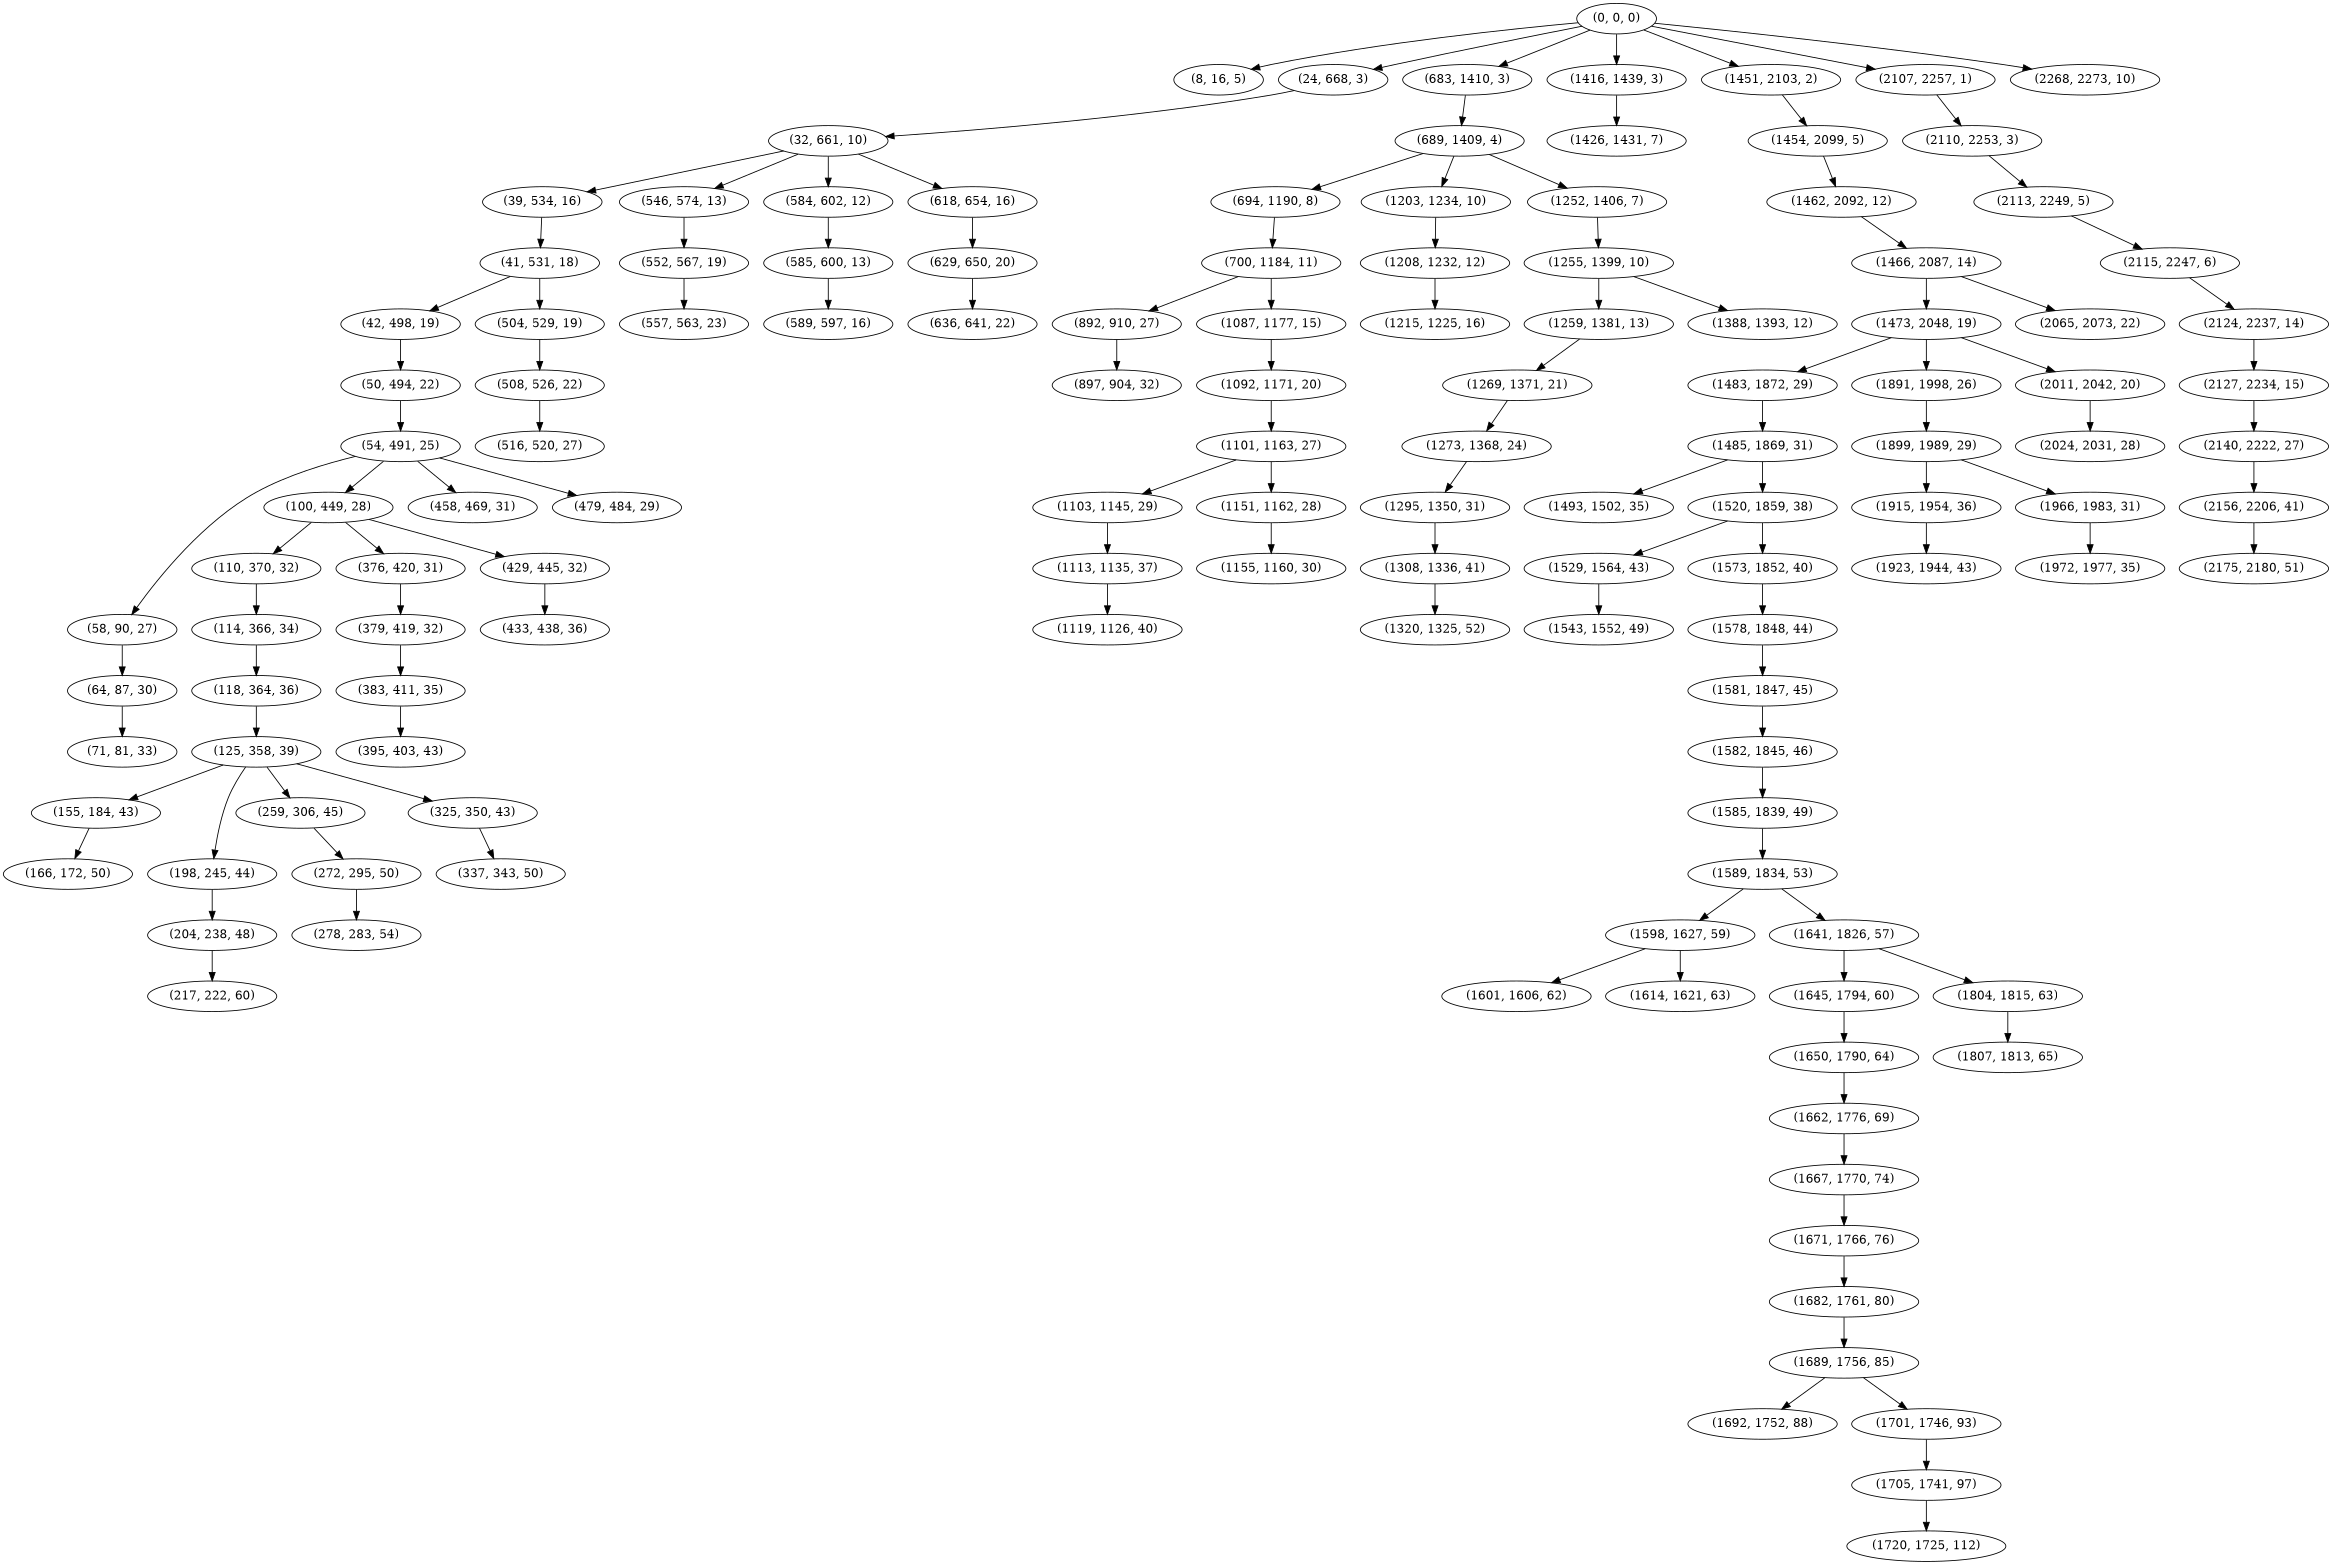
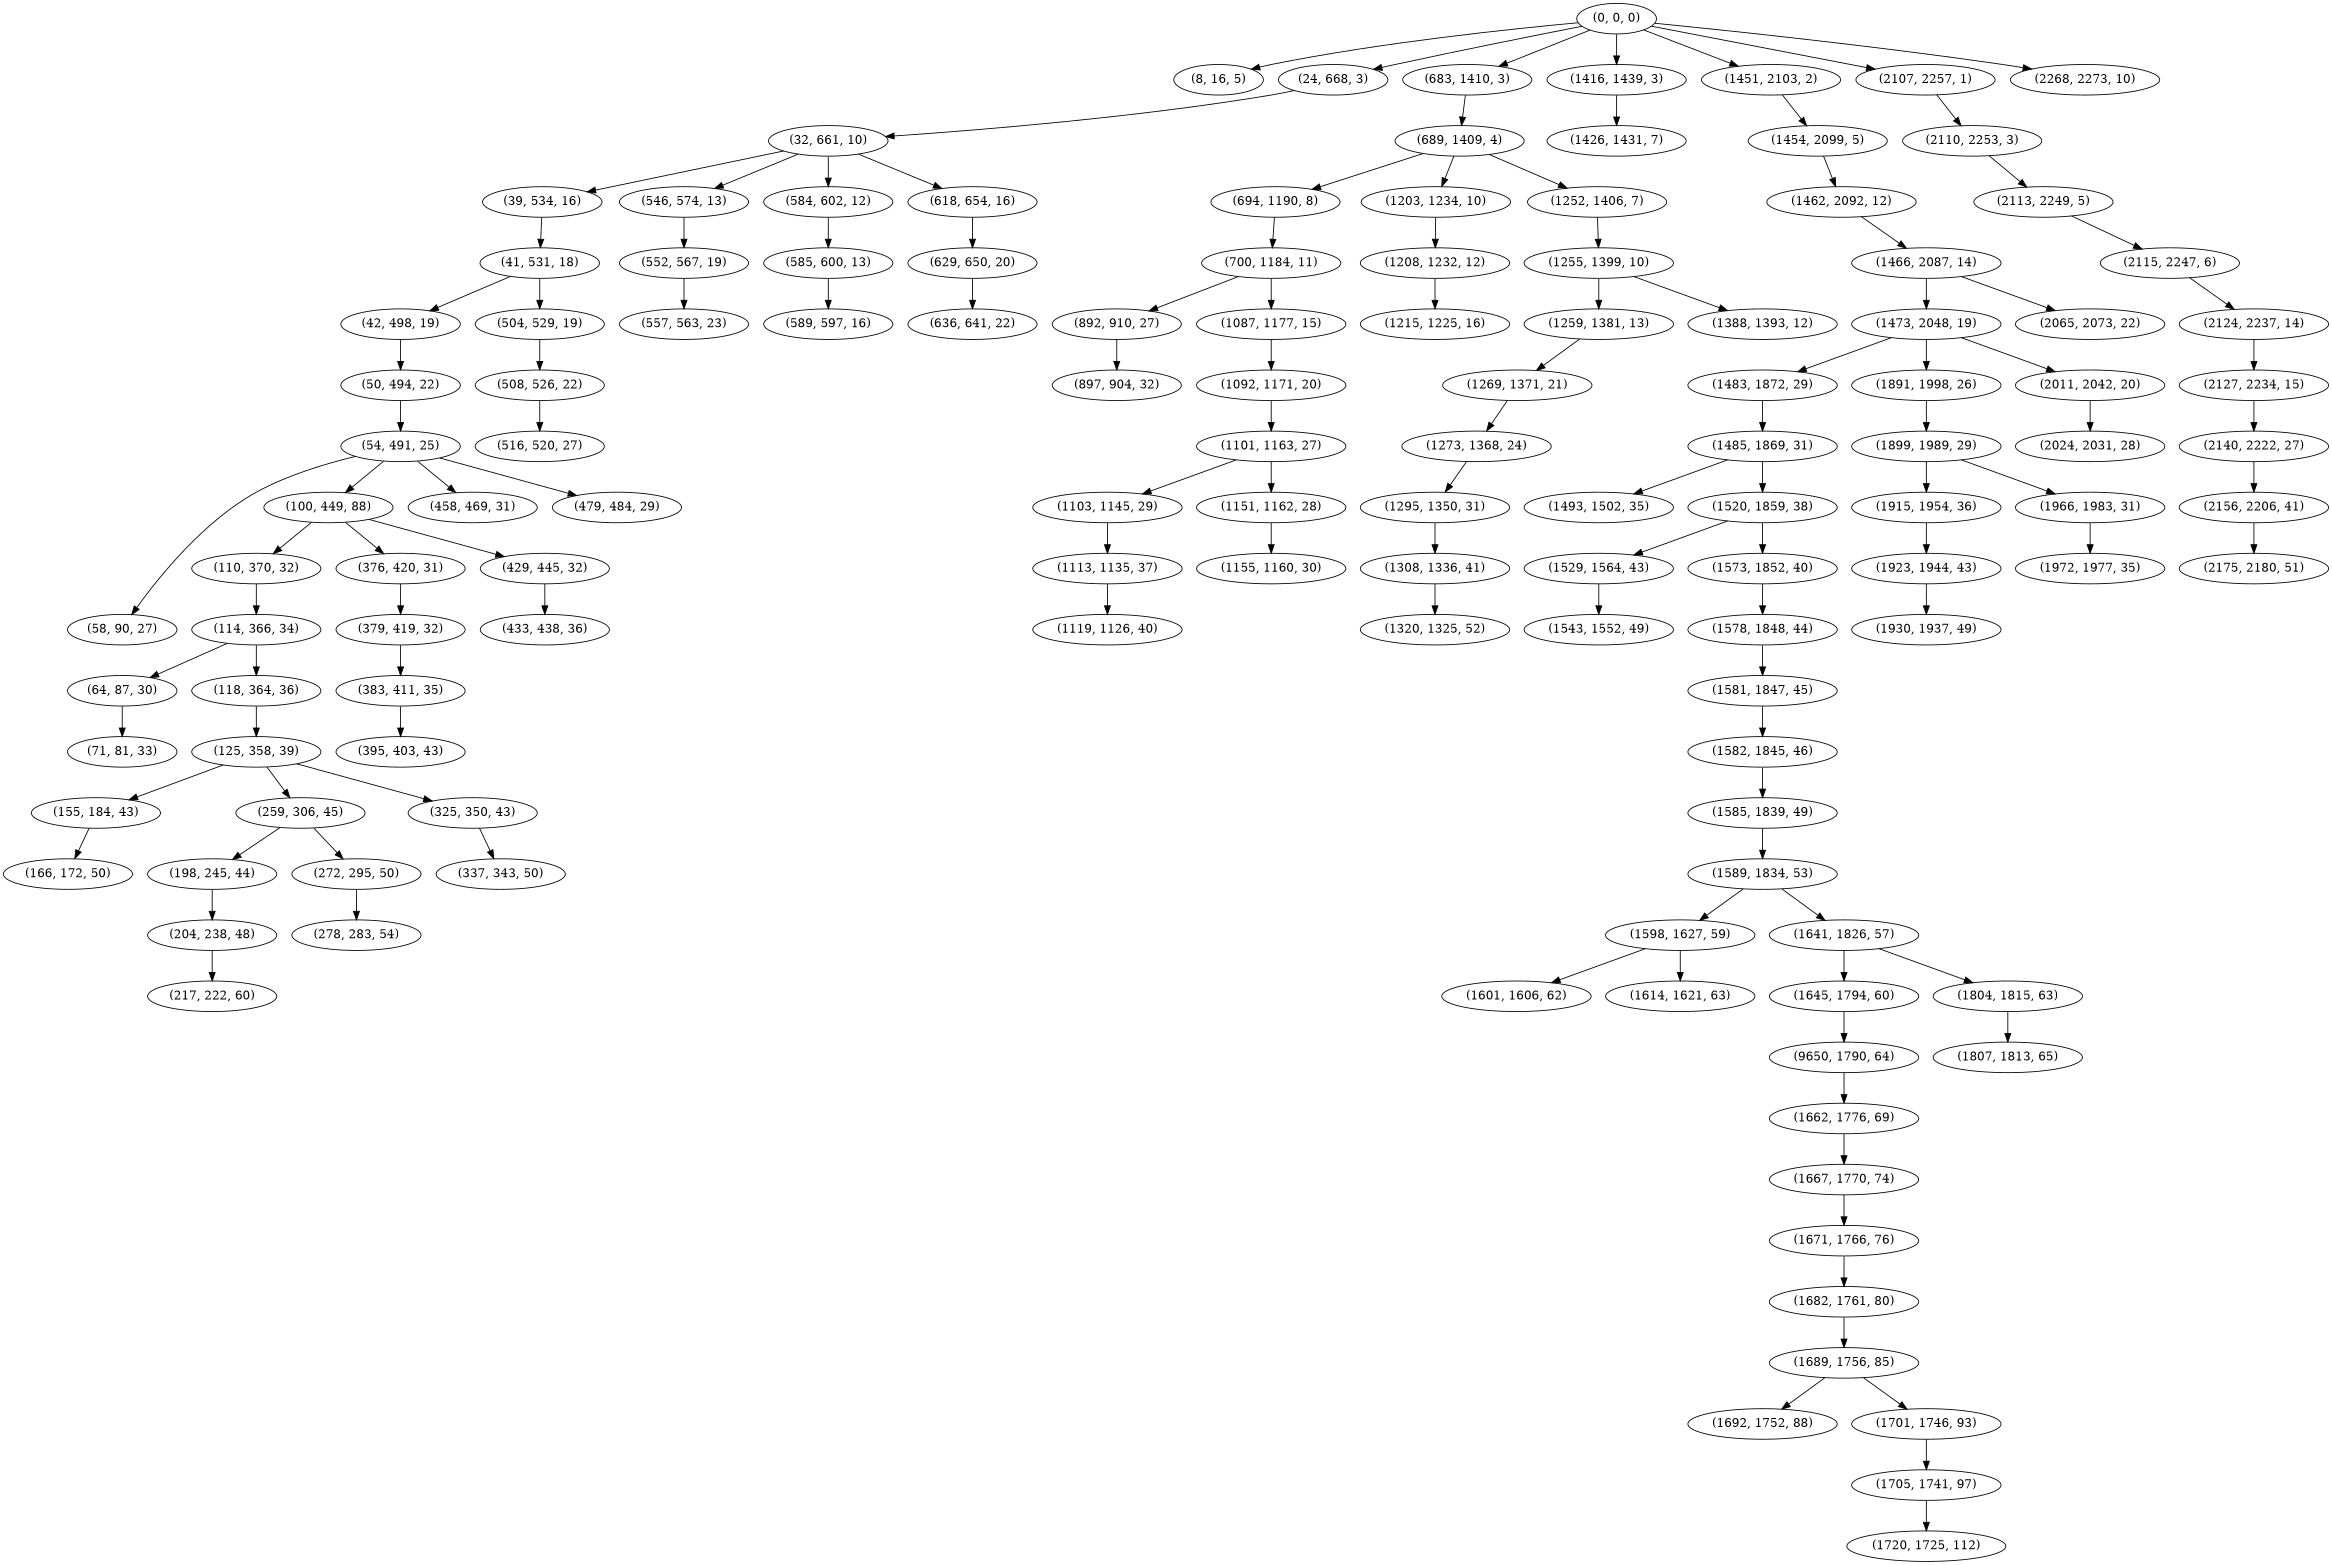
(328, 507) -> (328, 507)
none -> (1926, 630)
(122, 656) -> (193, 659)
(225, 807) -> (260, 841)
(1844, 1057) -> (1844, 1057)
